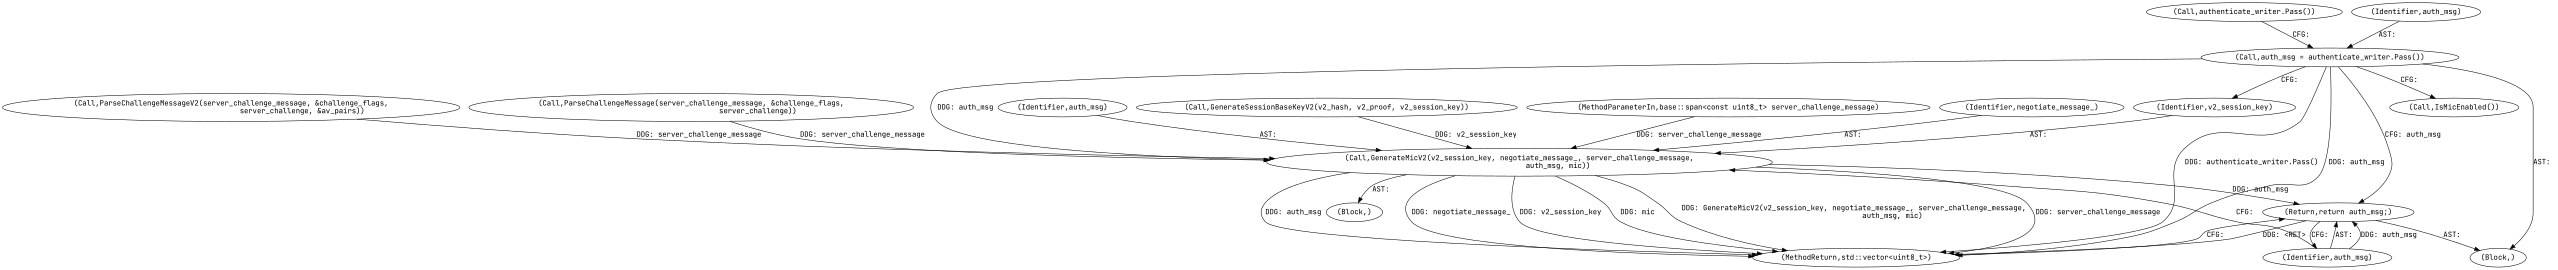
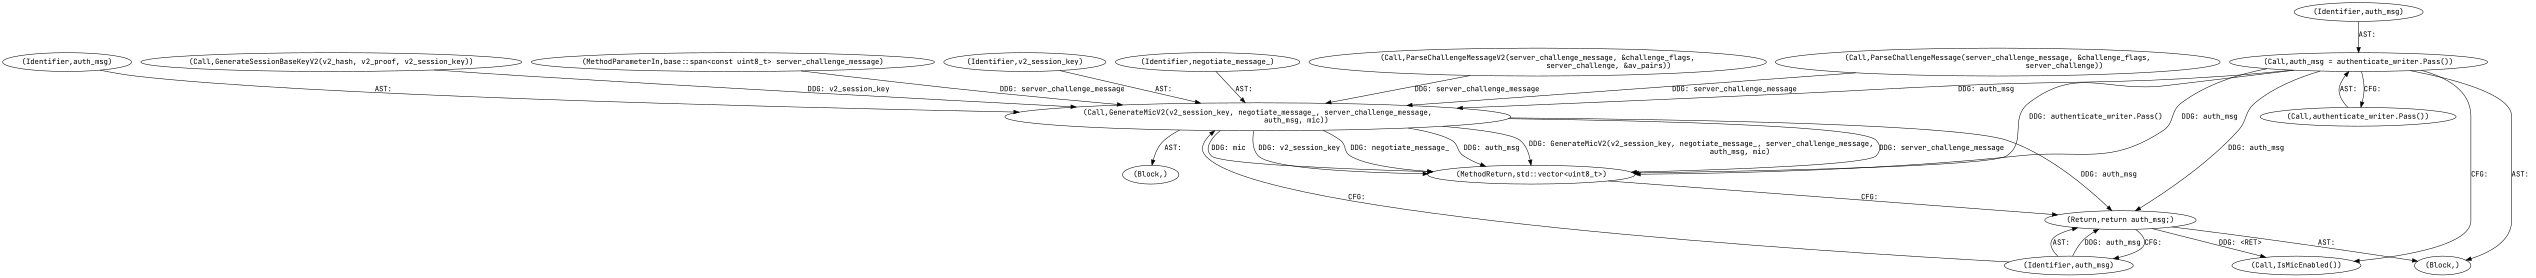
(2303, 35) -> (2351, 89)
(2271, 81) -> (2364, 87)
(2413, 135) -> (2256, 148)
(2195, 243) -> (2206, 242)
